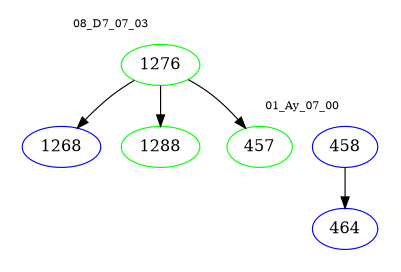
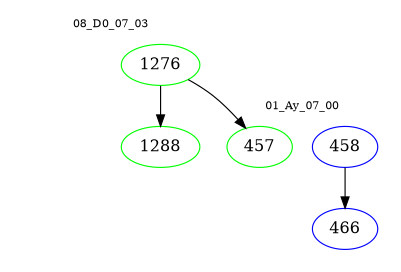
(111, 24) -> (111, 24)
(62, 147) -> none
(345, 229) -> (345, 229)
